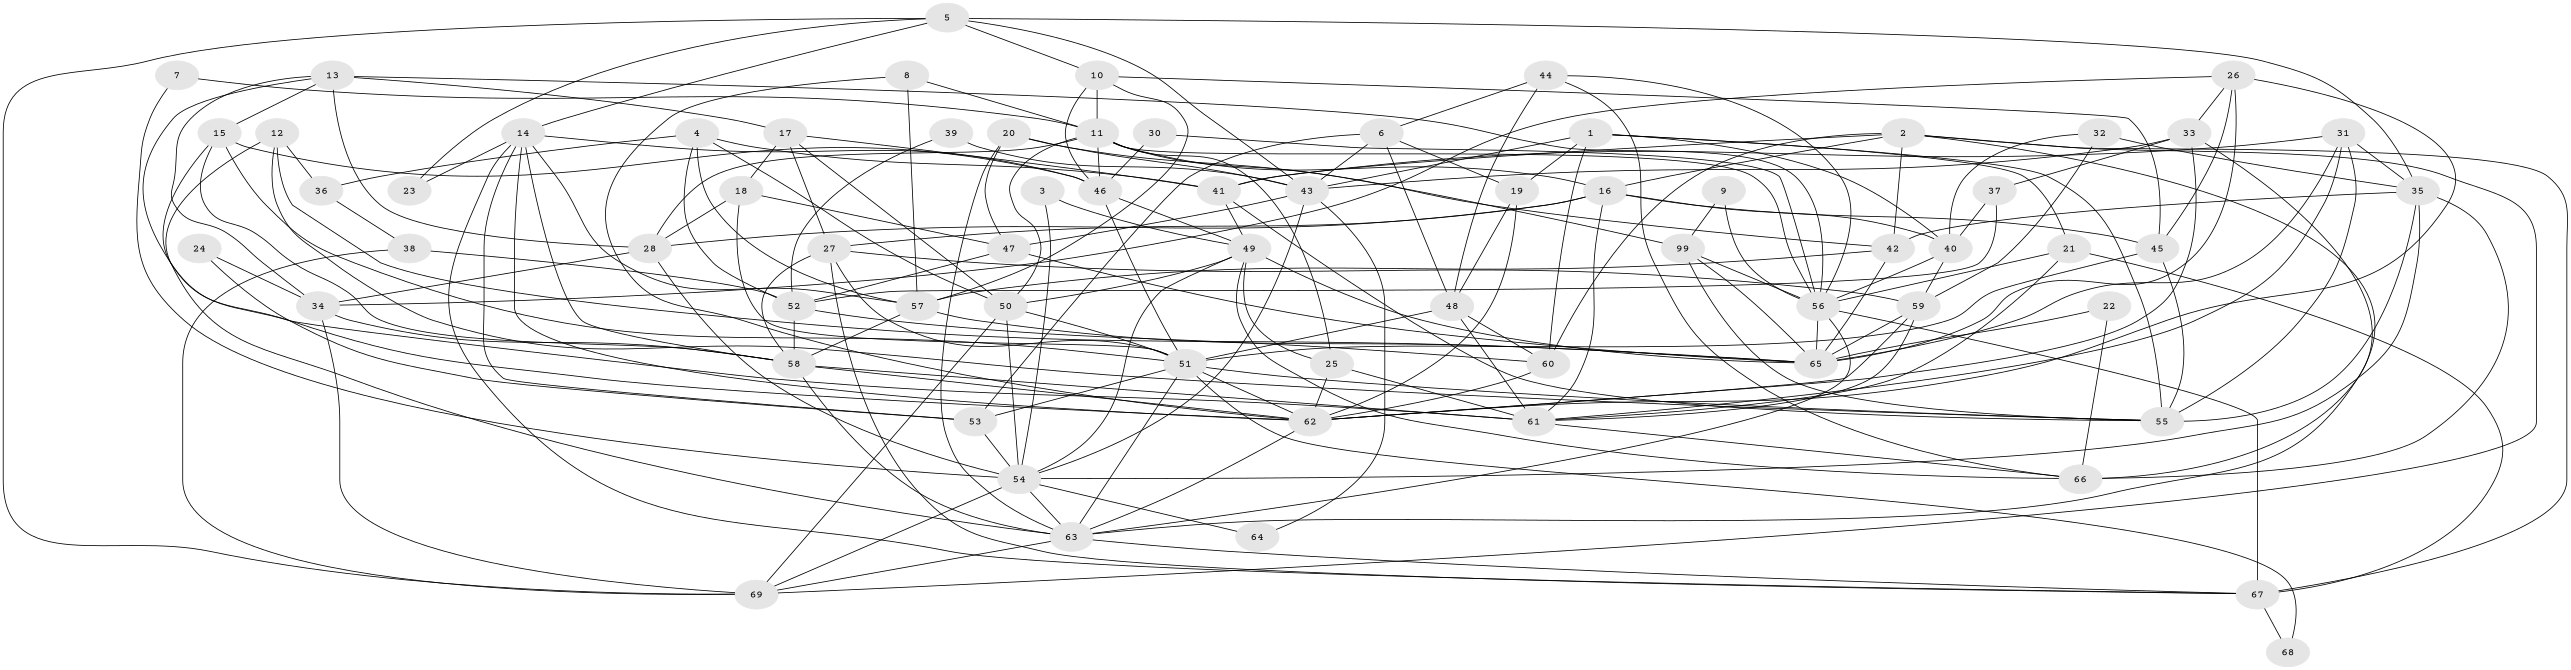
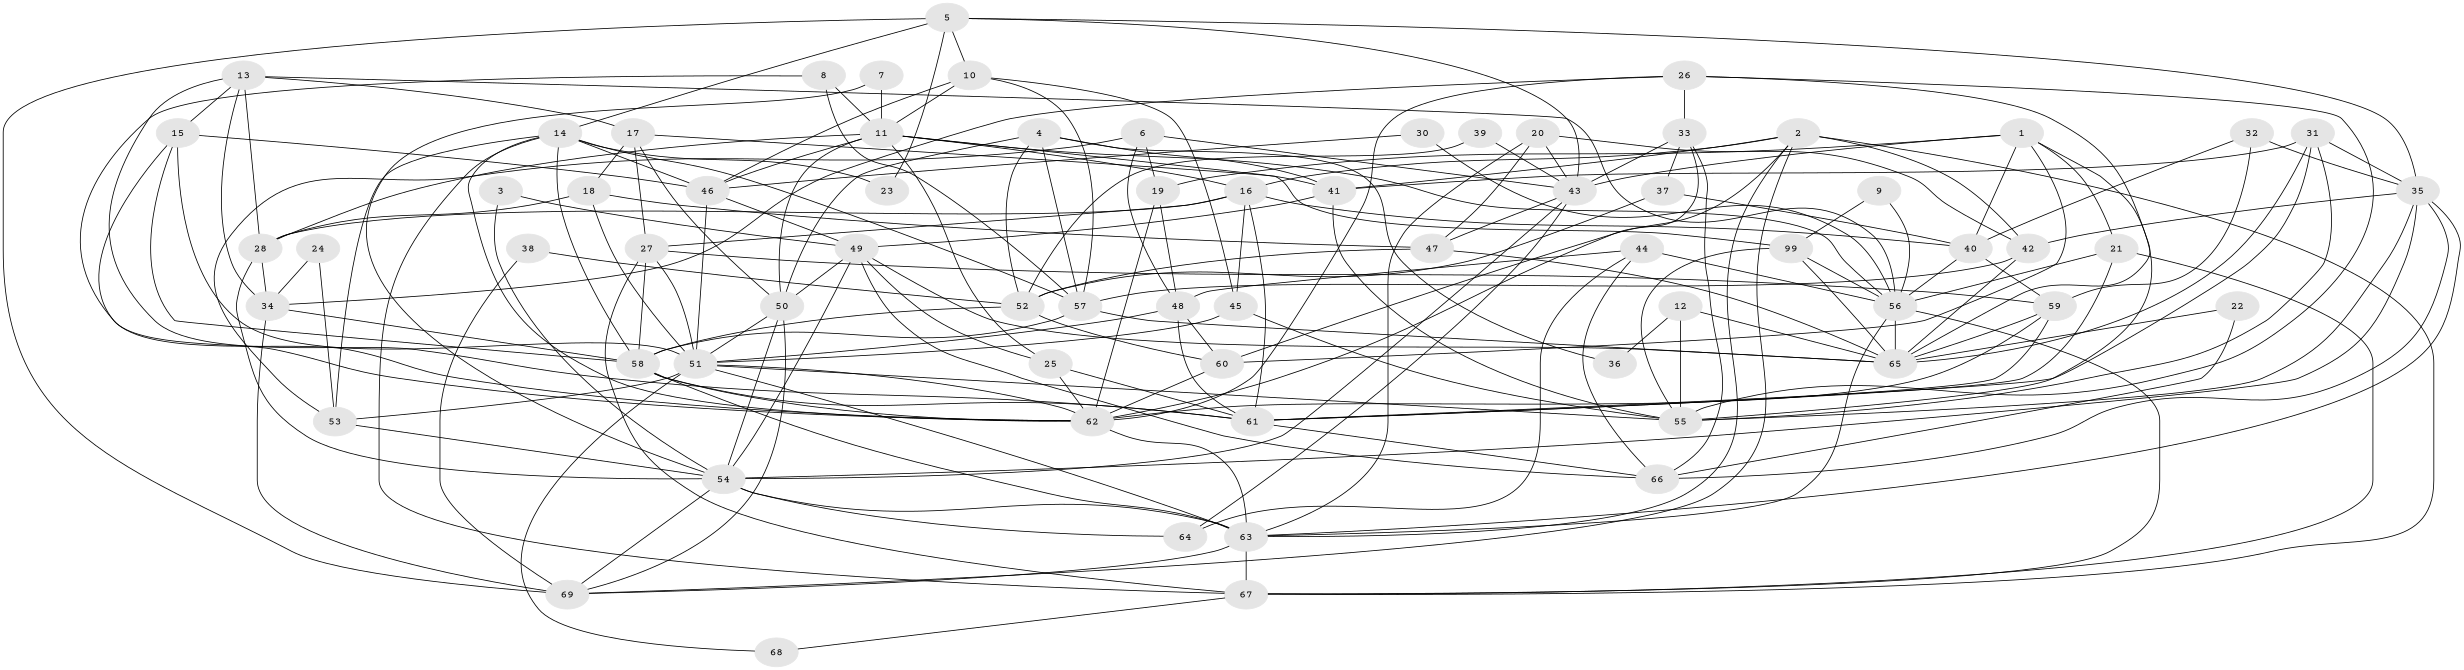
(1464, 104) -> (1495, 499)
(2209, 167) -> (2369, 218)
(366, 220) -> none
(562, 443) -> (1940, 481)
